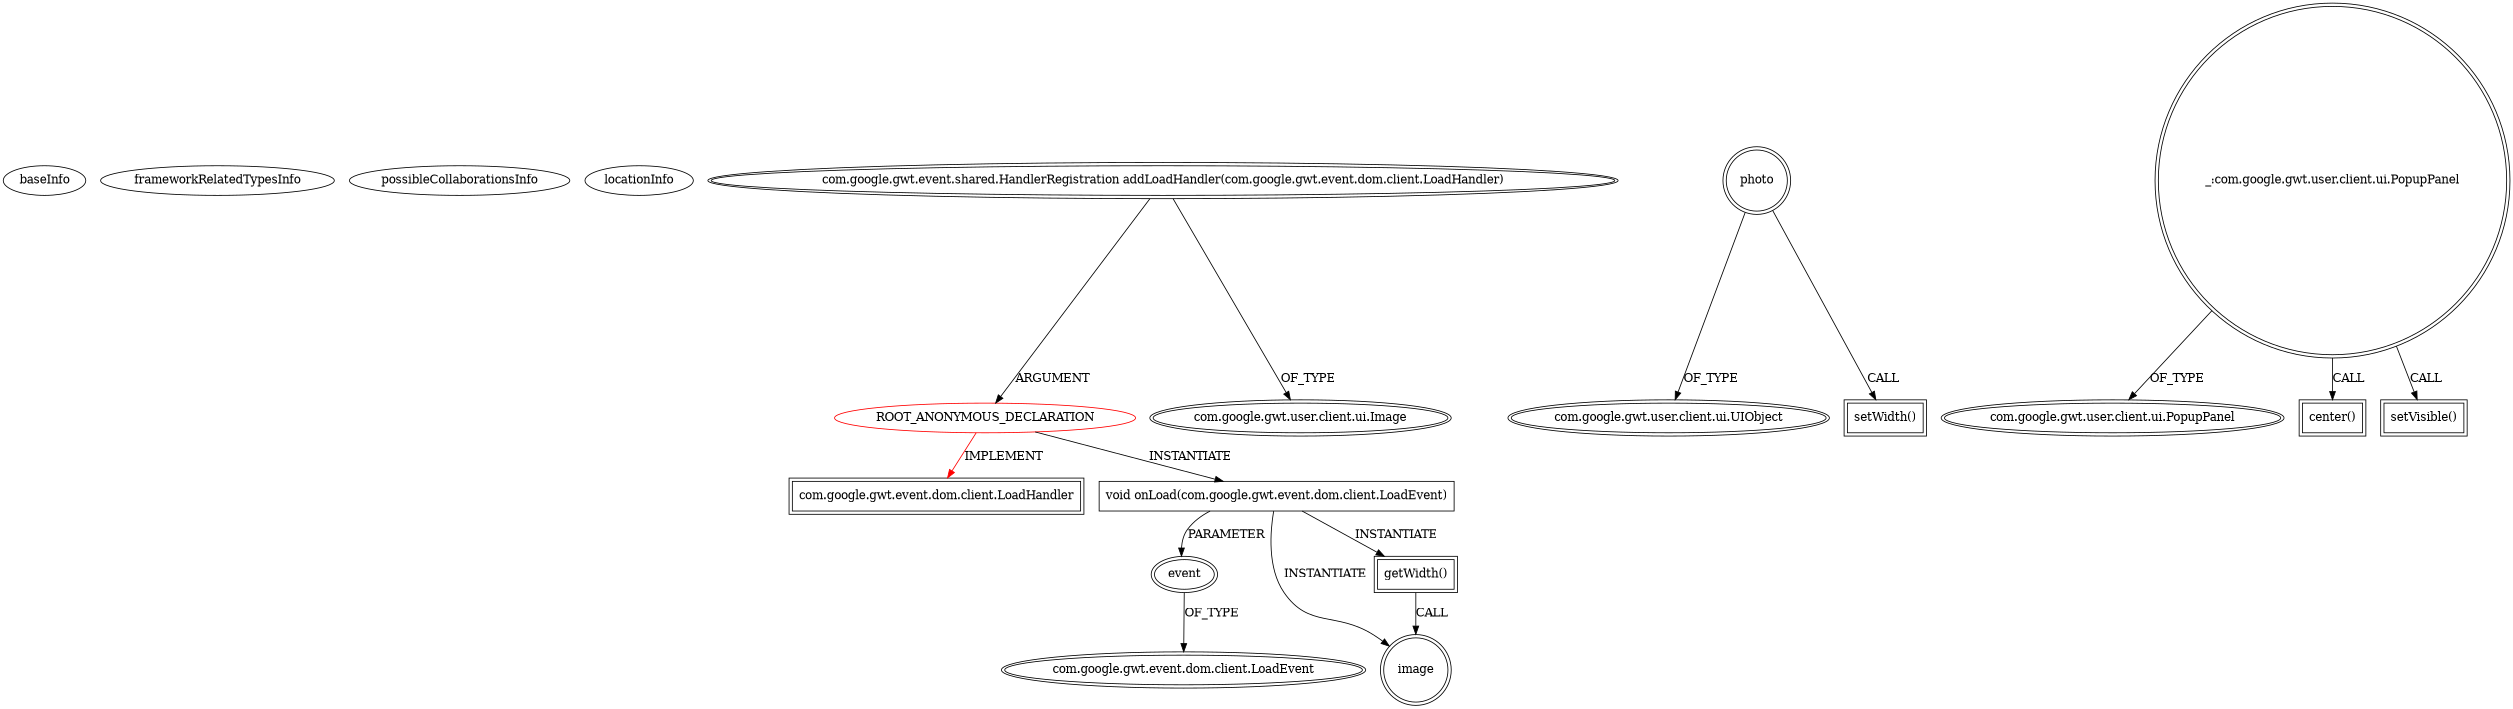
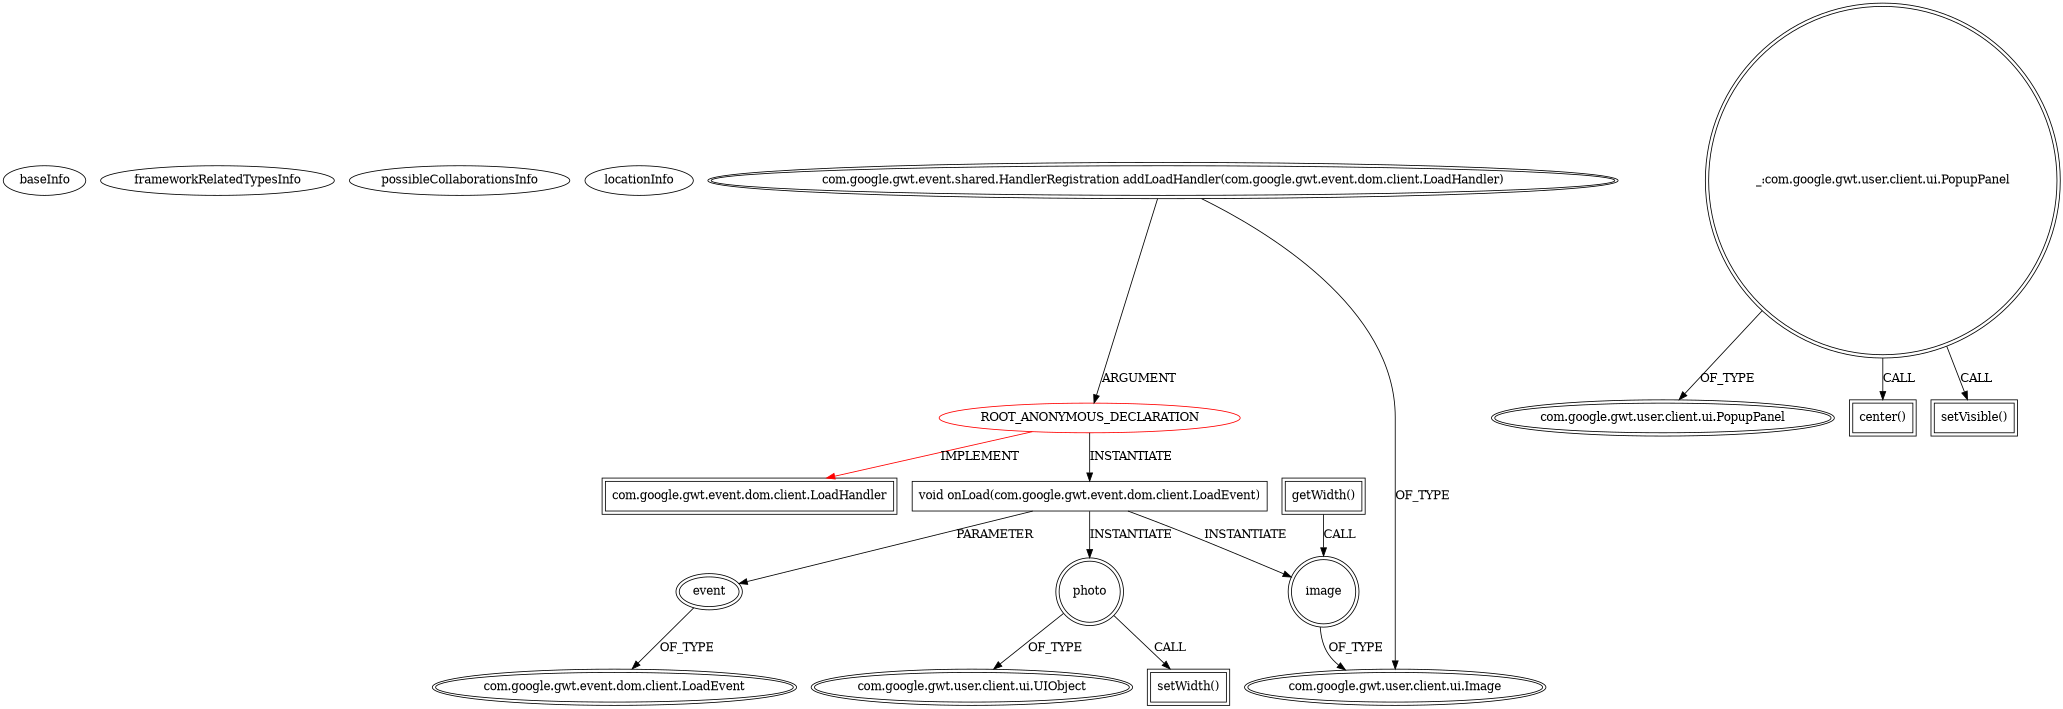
(1339, 532) -> (1090, 530)
none -> (1325, 648)
